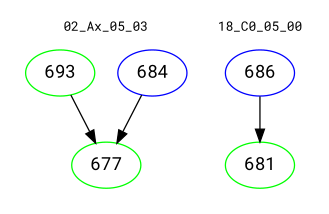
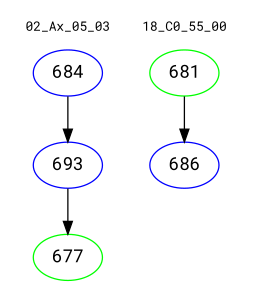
(261, 28) -> (185, 28)
(60, 73) -> (68, 165)
(132, 113) -> (68, 113)
(260, 113) -> (184, 113)
